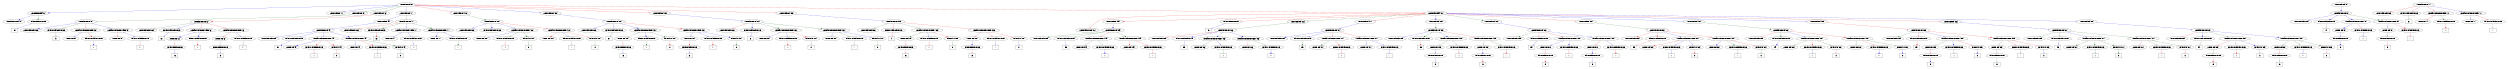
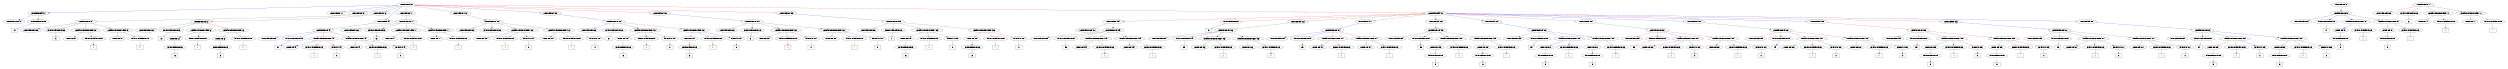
(1256, 14) -> (1101, 26)
(395, 17) -> (394, 12)
